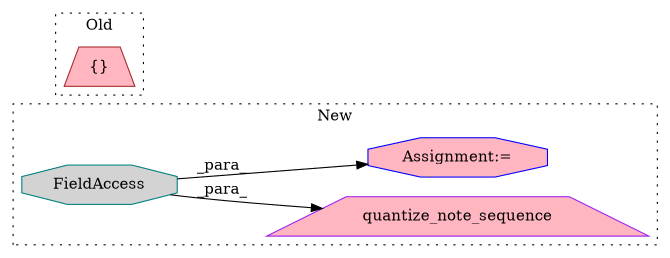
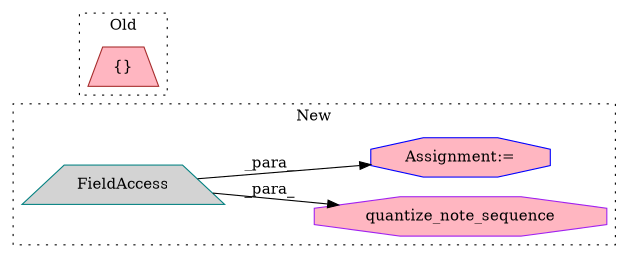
(100, 185) -> (123, 185)
(458, 216) -> (461, 216)
